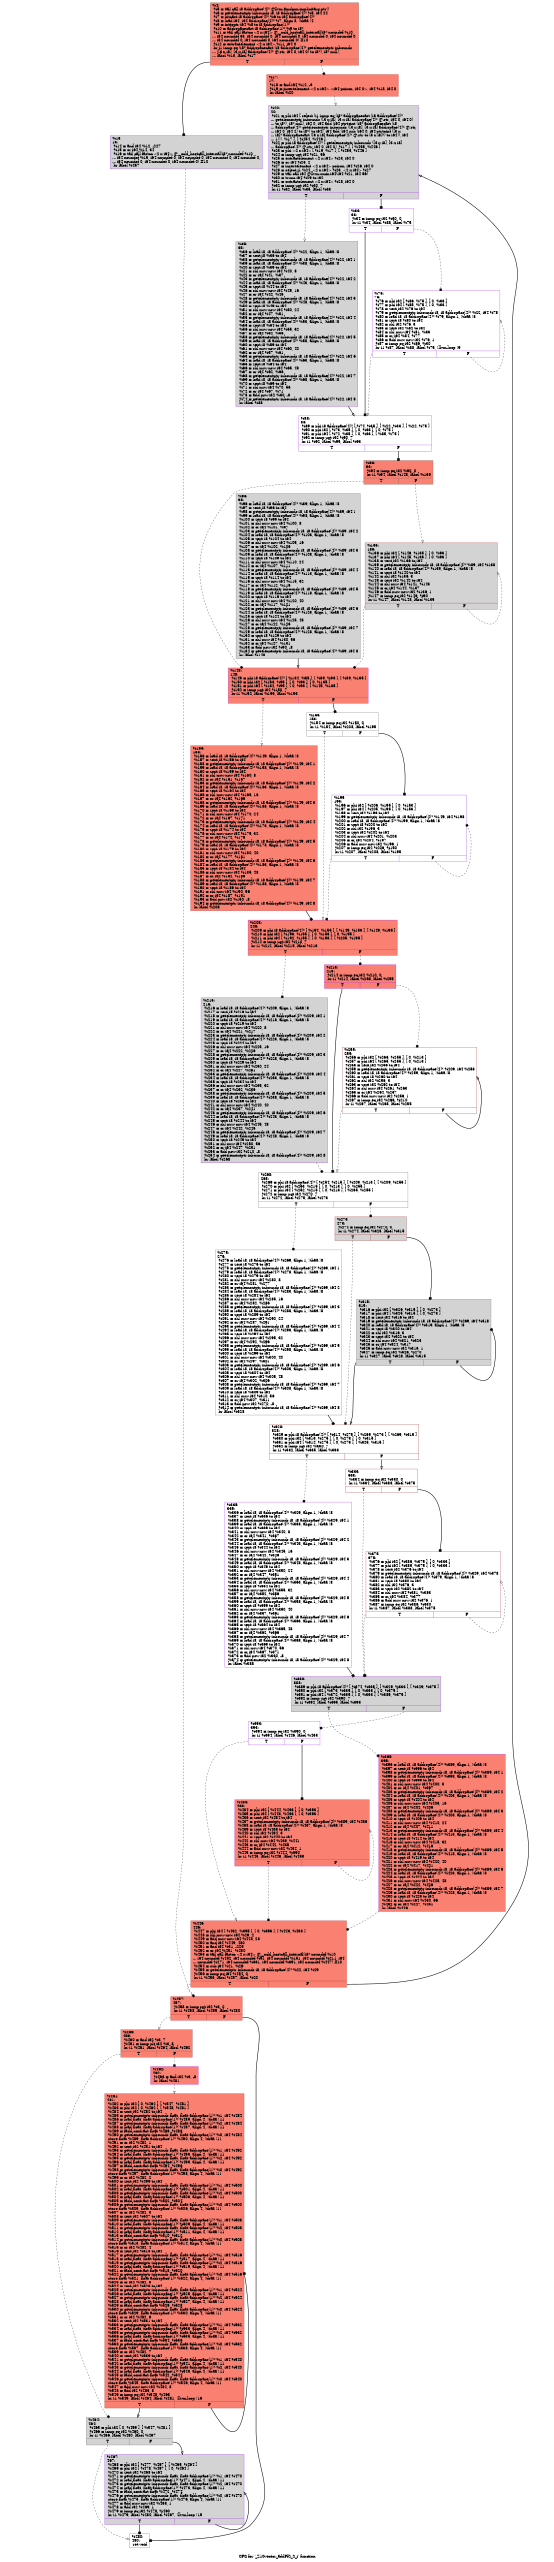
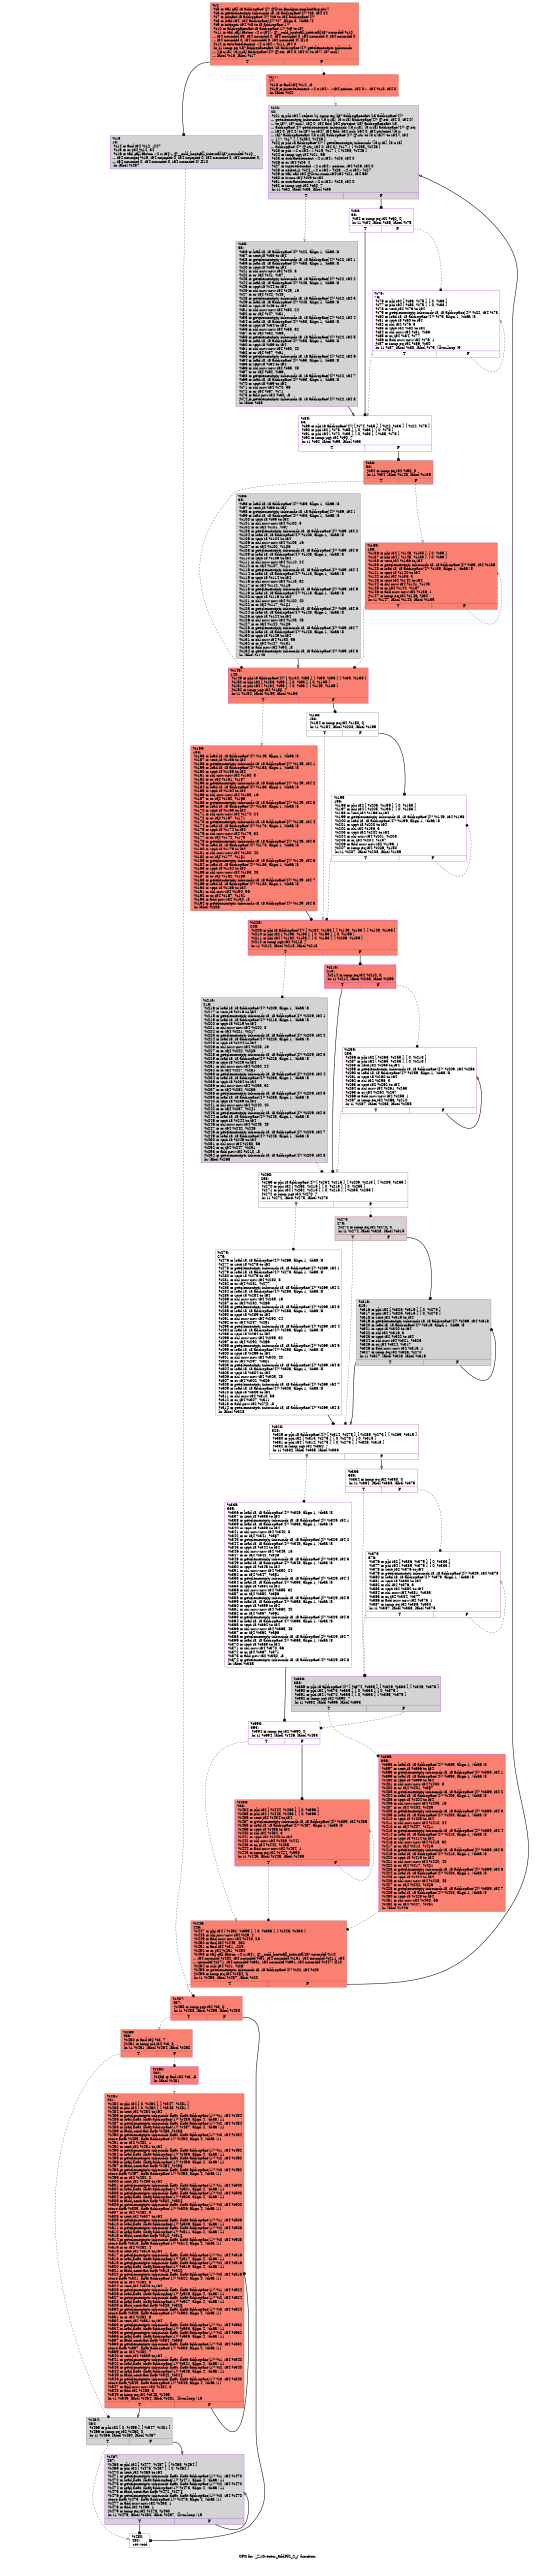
(431, 576) -> (431, 576)
(360, 959) -> (360, 959)
(440, 1513) -> (440, 1513)
(350, 1671) -> (285, 1693)
